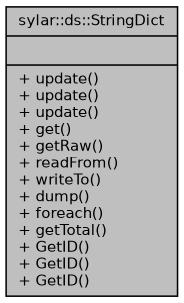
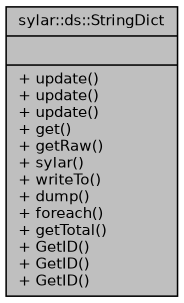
(69, 163) -> (51, 163)
